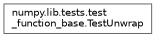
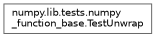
(78, 19) -> (78, 19)
